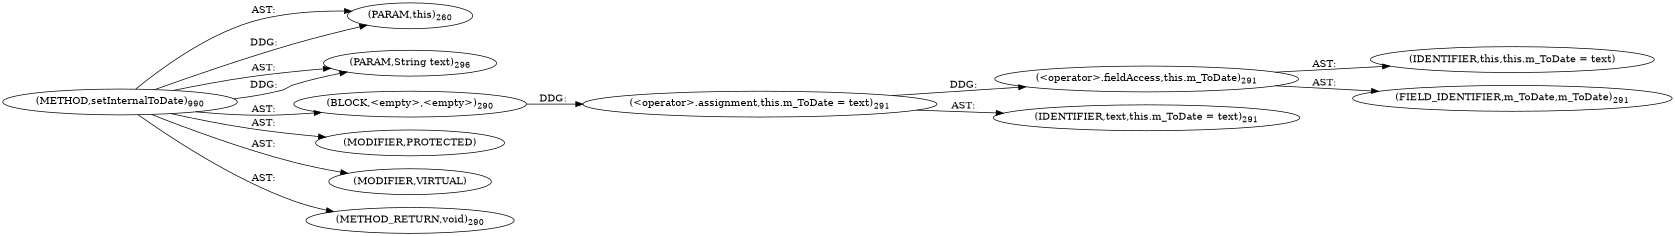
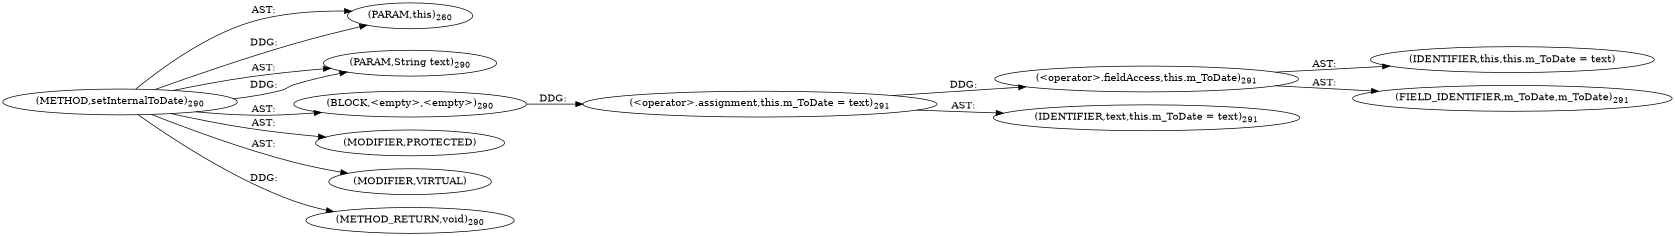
(463, 62) -> (463, 62)
(196, 101) -> (196, 101)
(266, 178) -> (266, 178)
